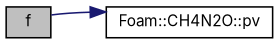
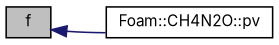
(71, 13) -> (86, 32)
